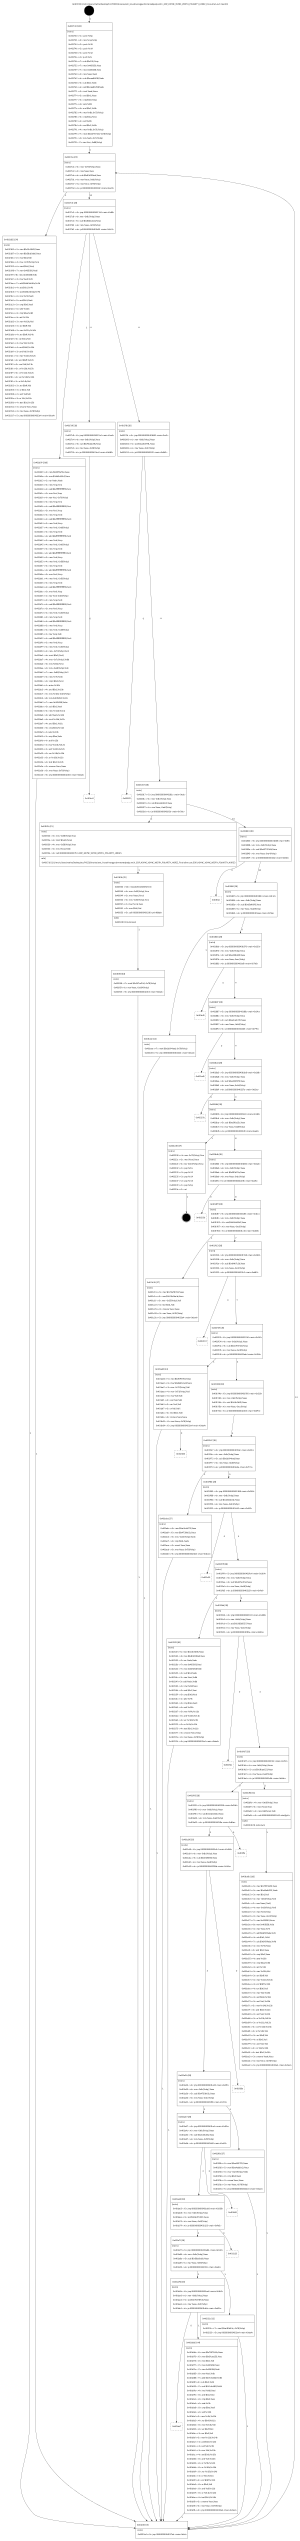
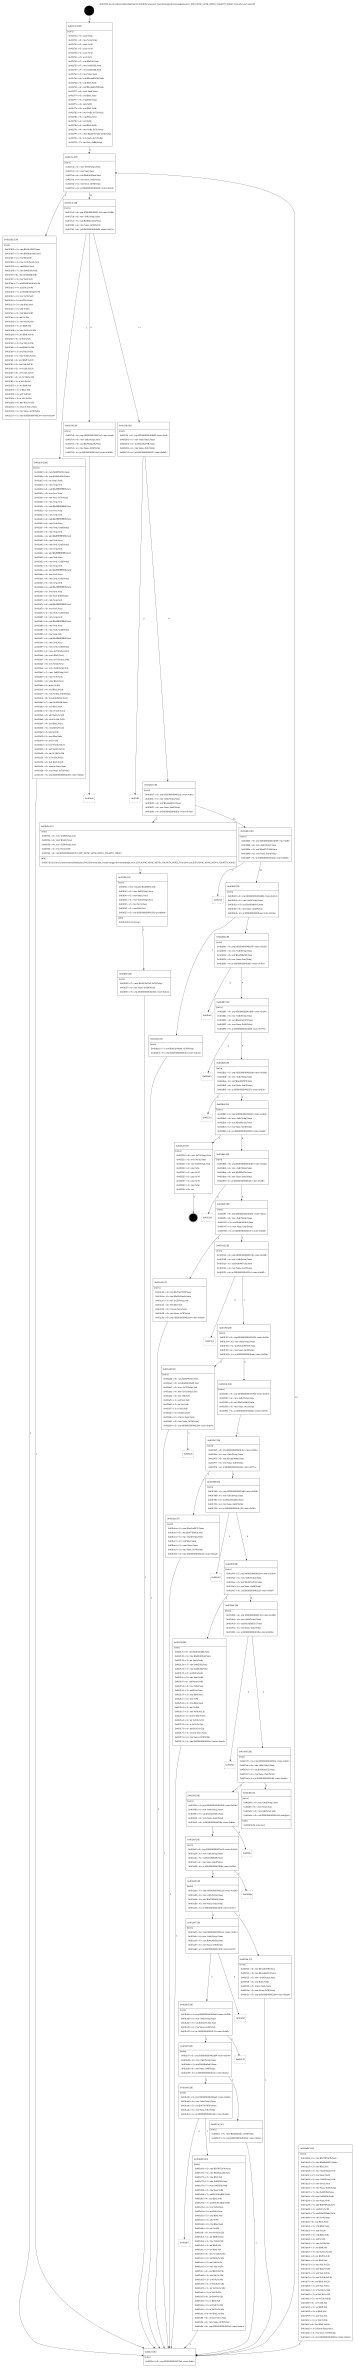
(266, 1850) -> none
